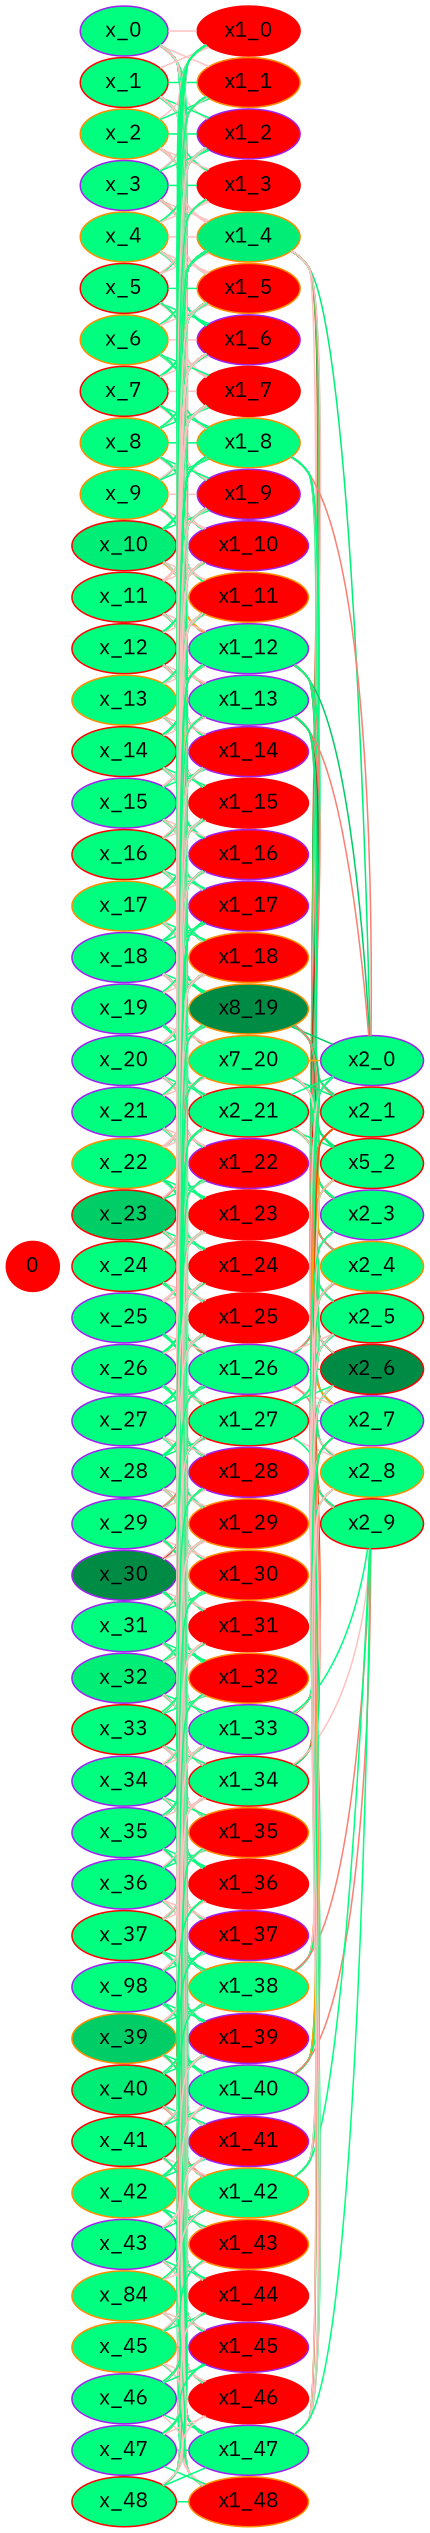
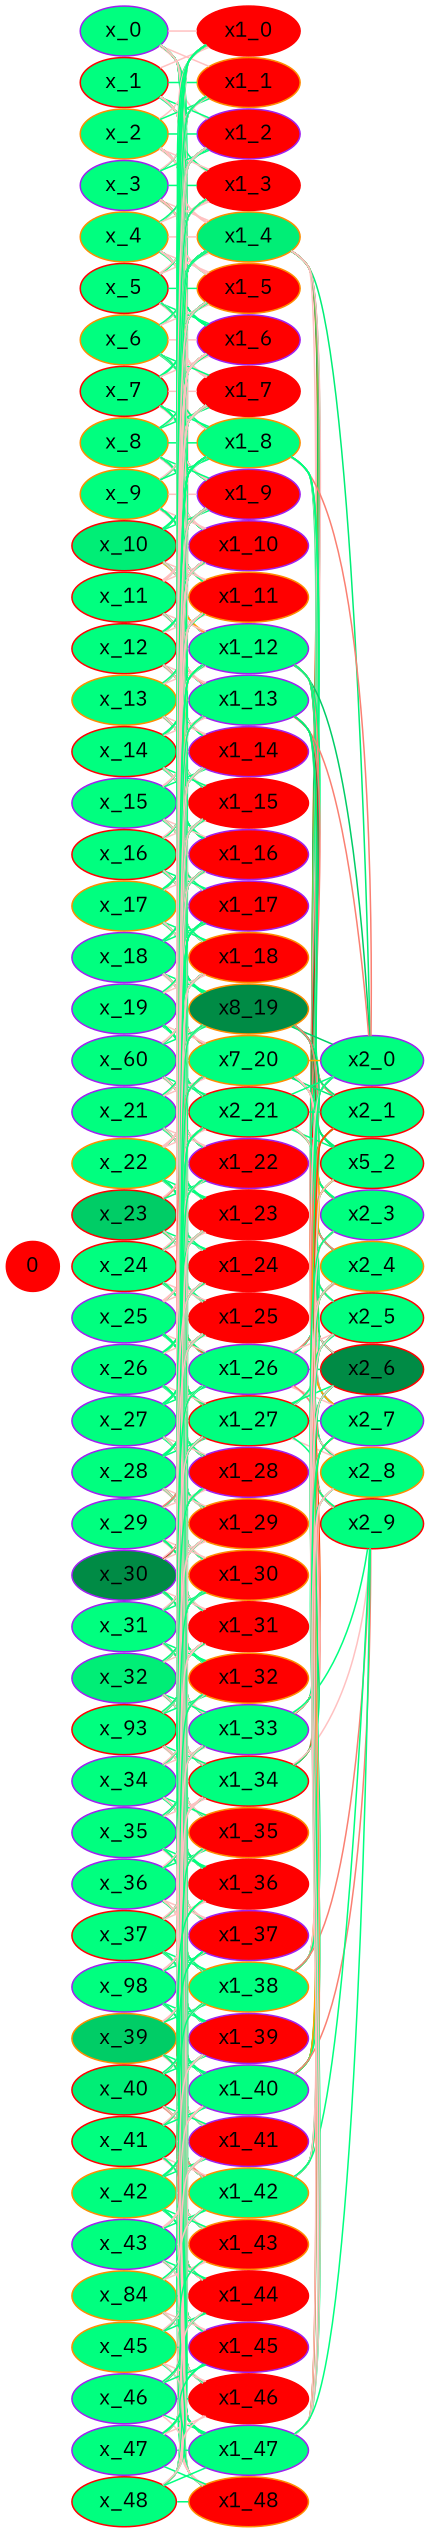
(124, 1060) -> (124, 1060)
(124, 1730) -> (124, 1730)
